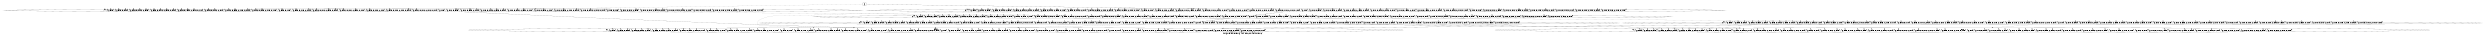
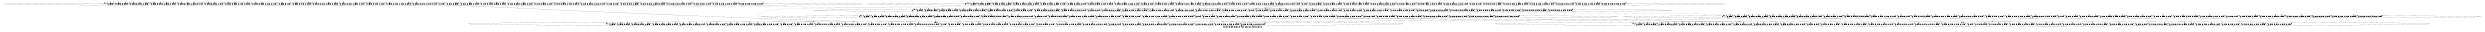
(865, 4) -> none
